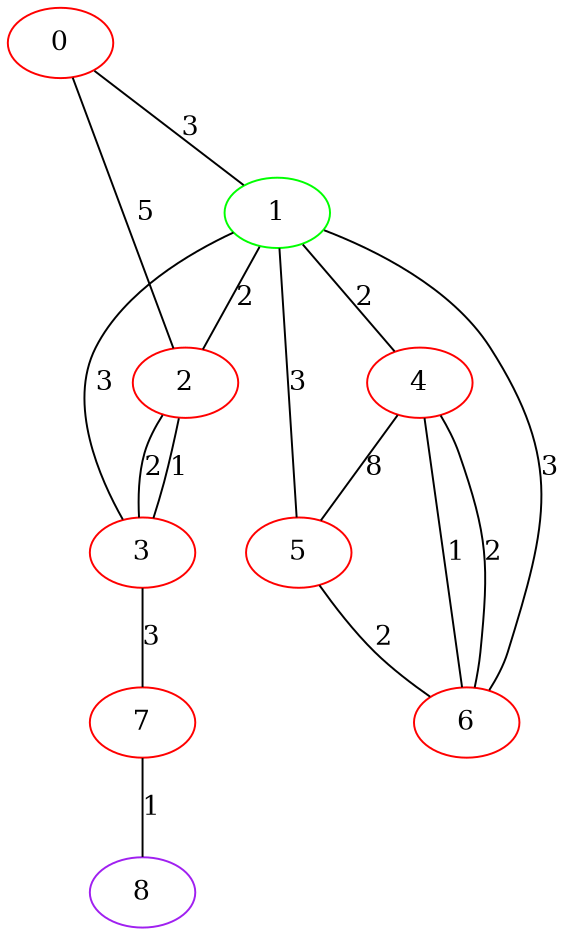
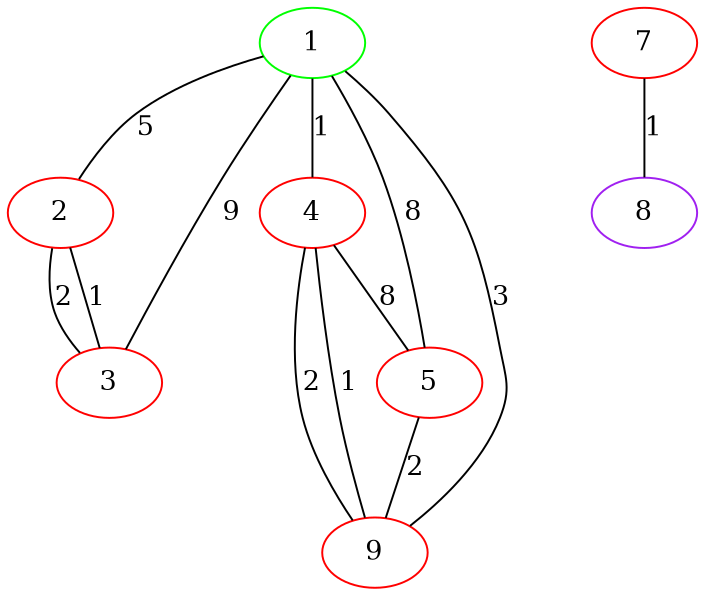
(61, 43) -> none
(246, 298) -> (146, 128)
(365, 298) -> (322, 128)
(105, 383) -> (232, 213)
(299, 383) -> (414, 213)
(143, 638) -> none
(467, 723) -> (375, 553)
